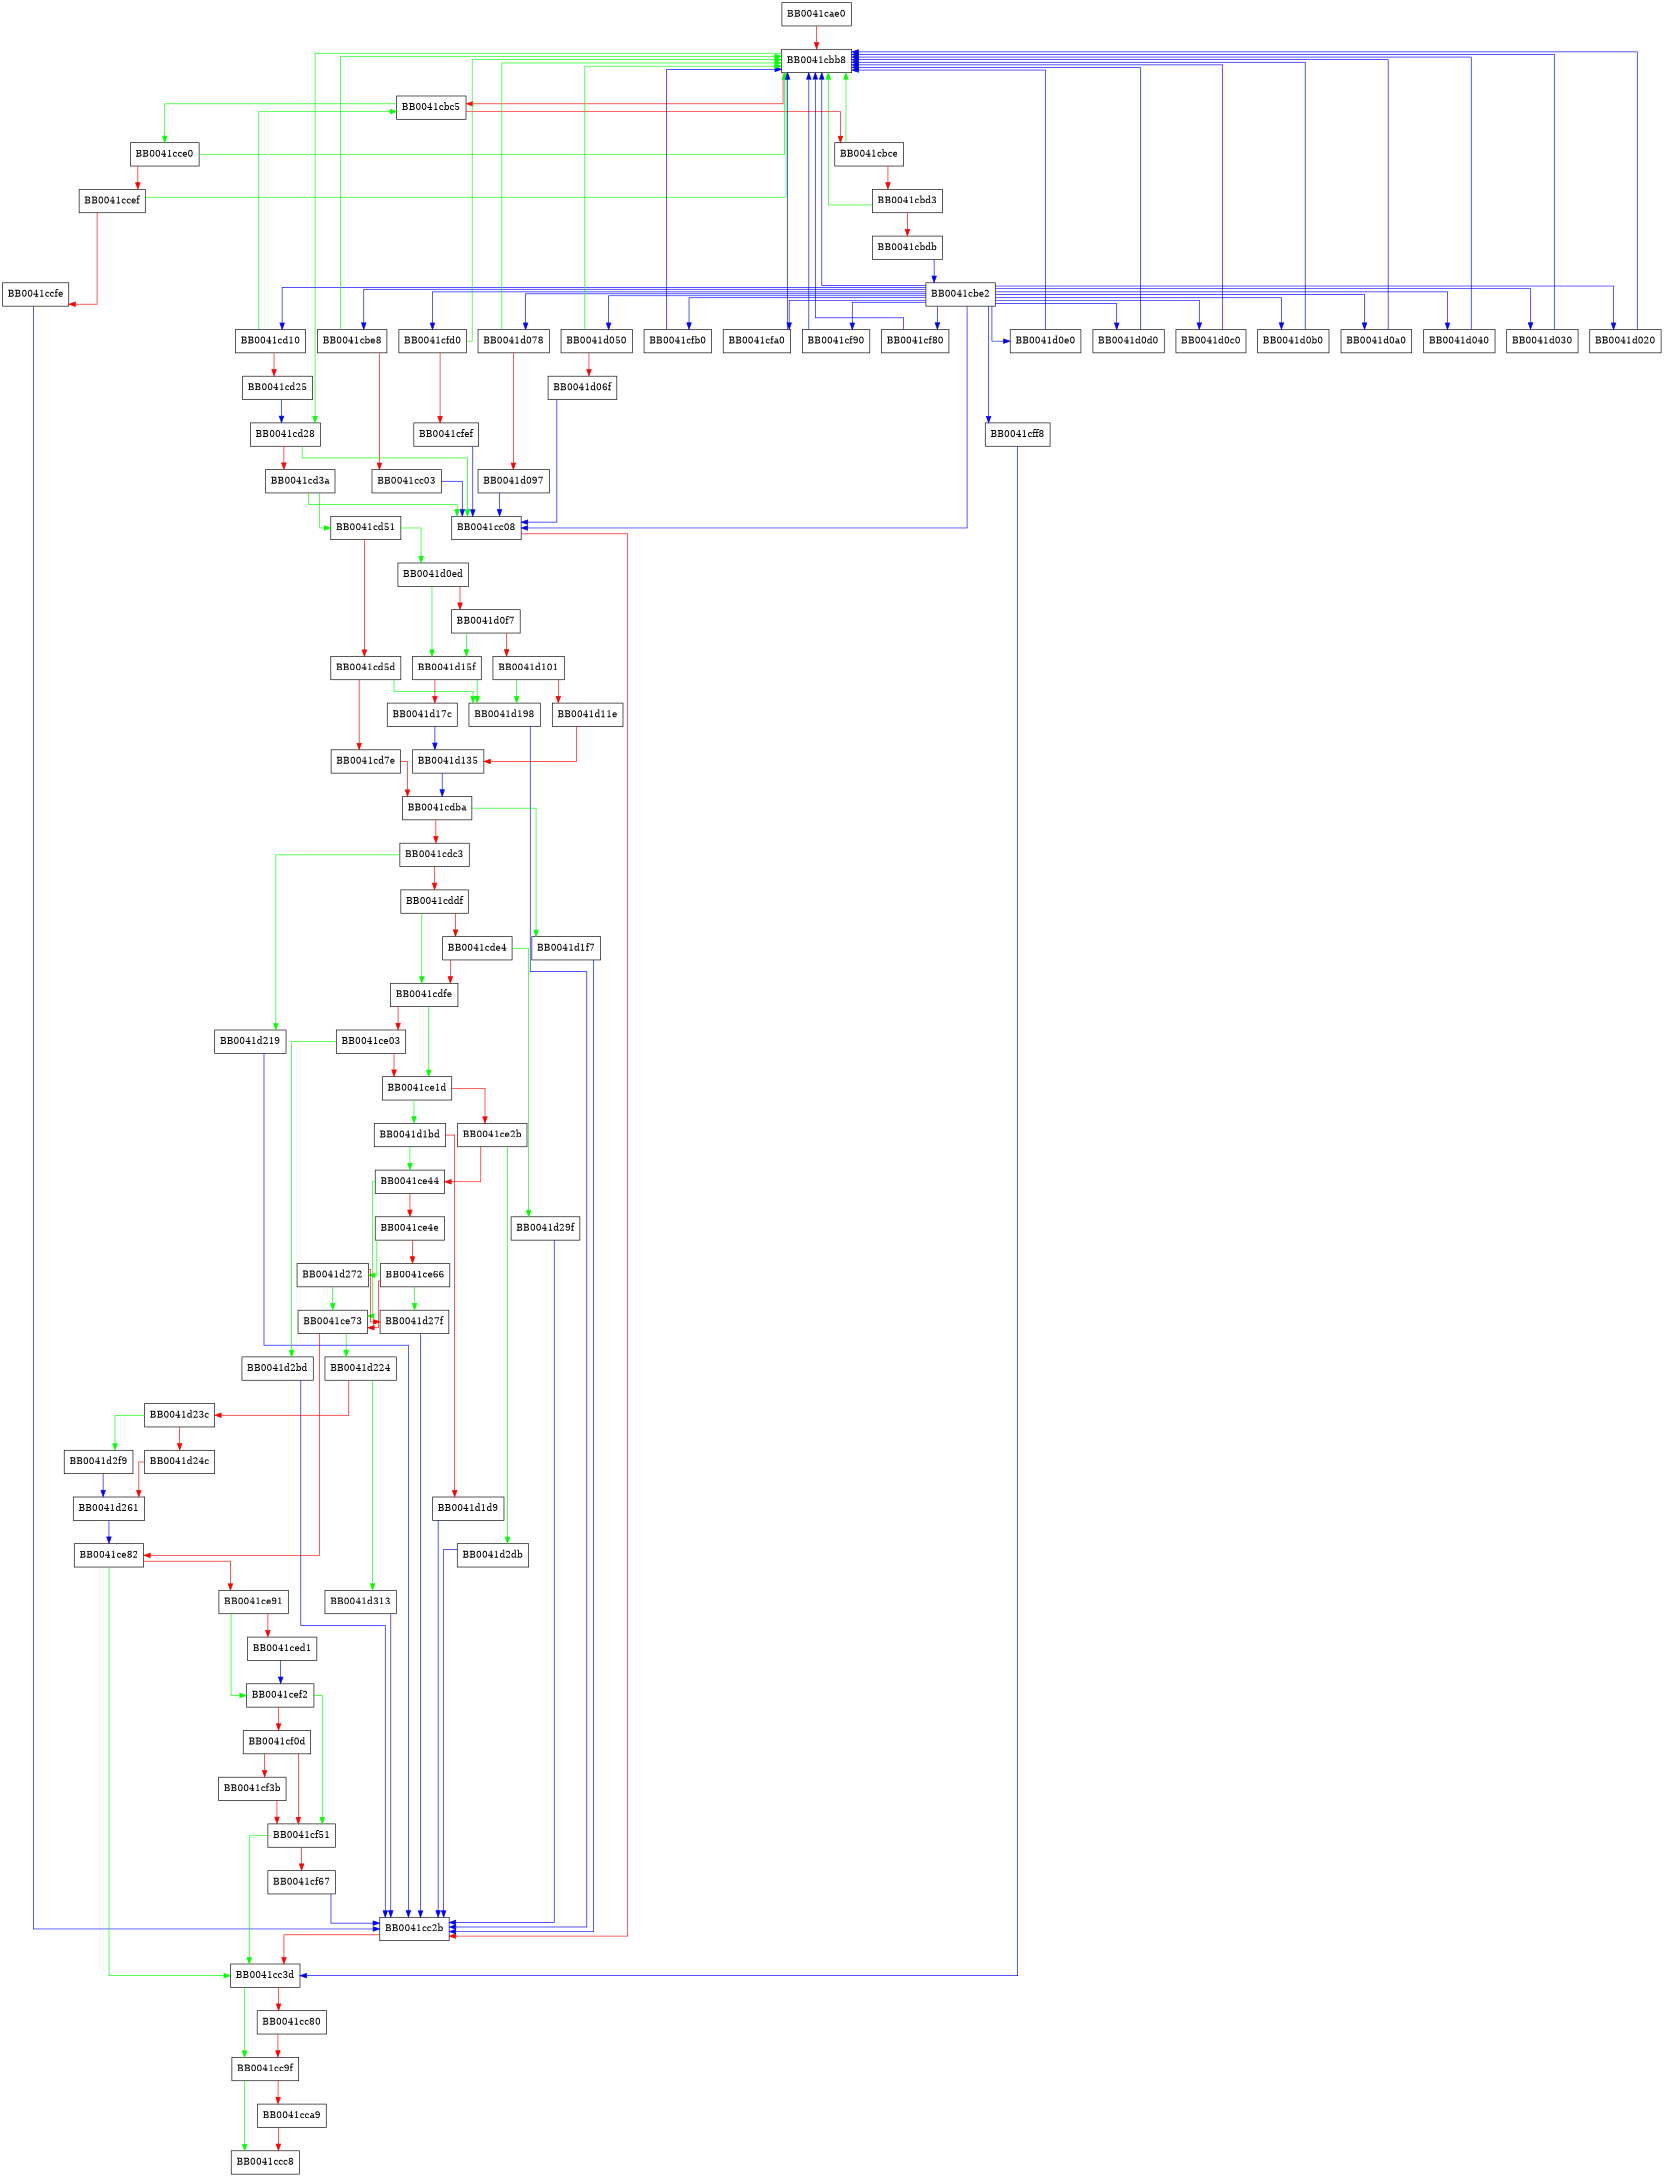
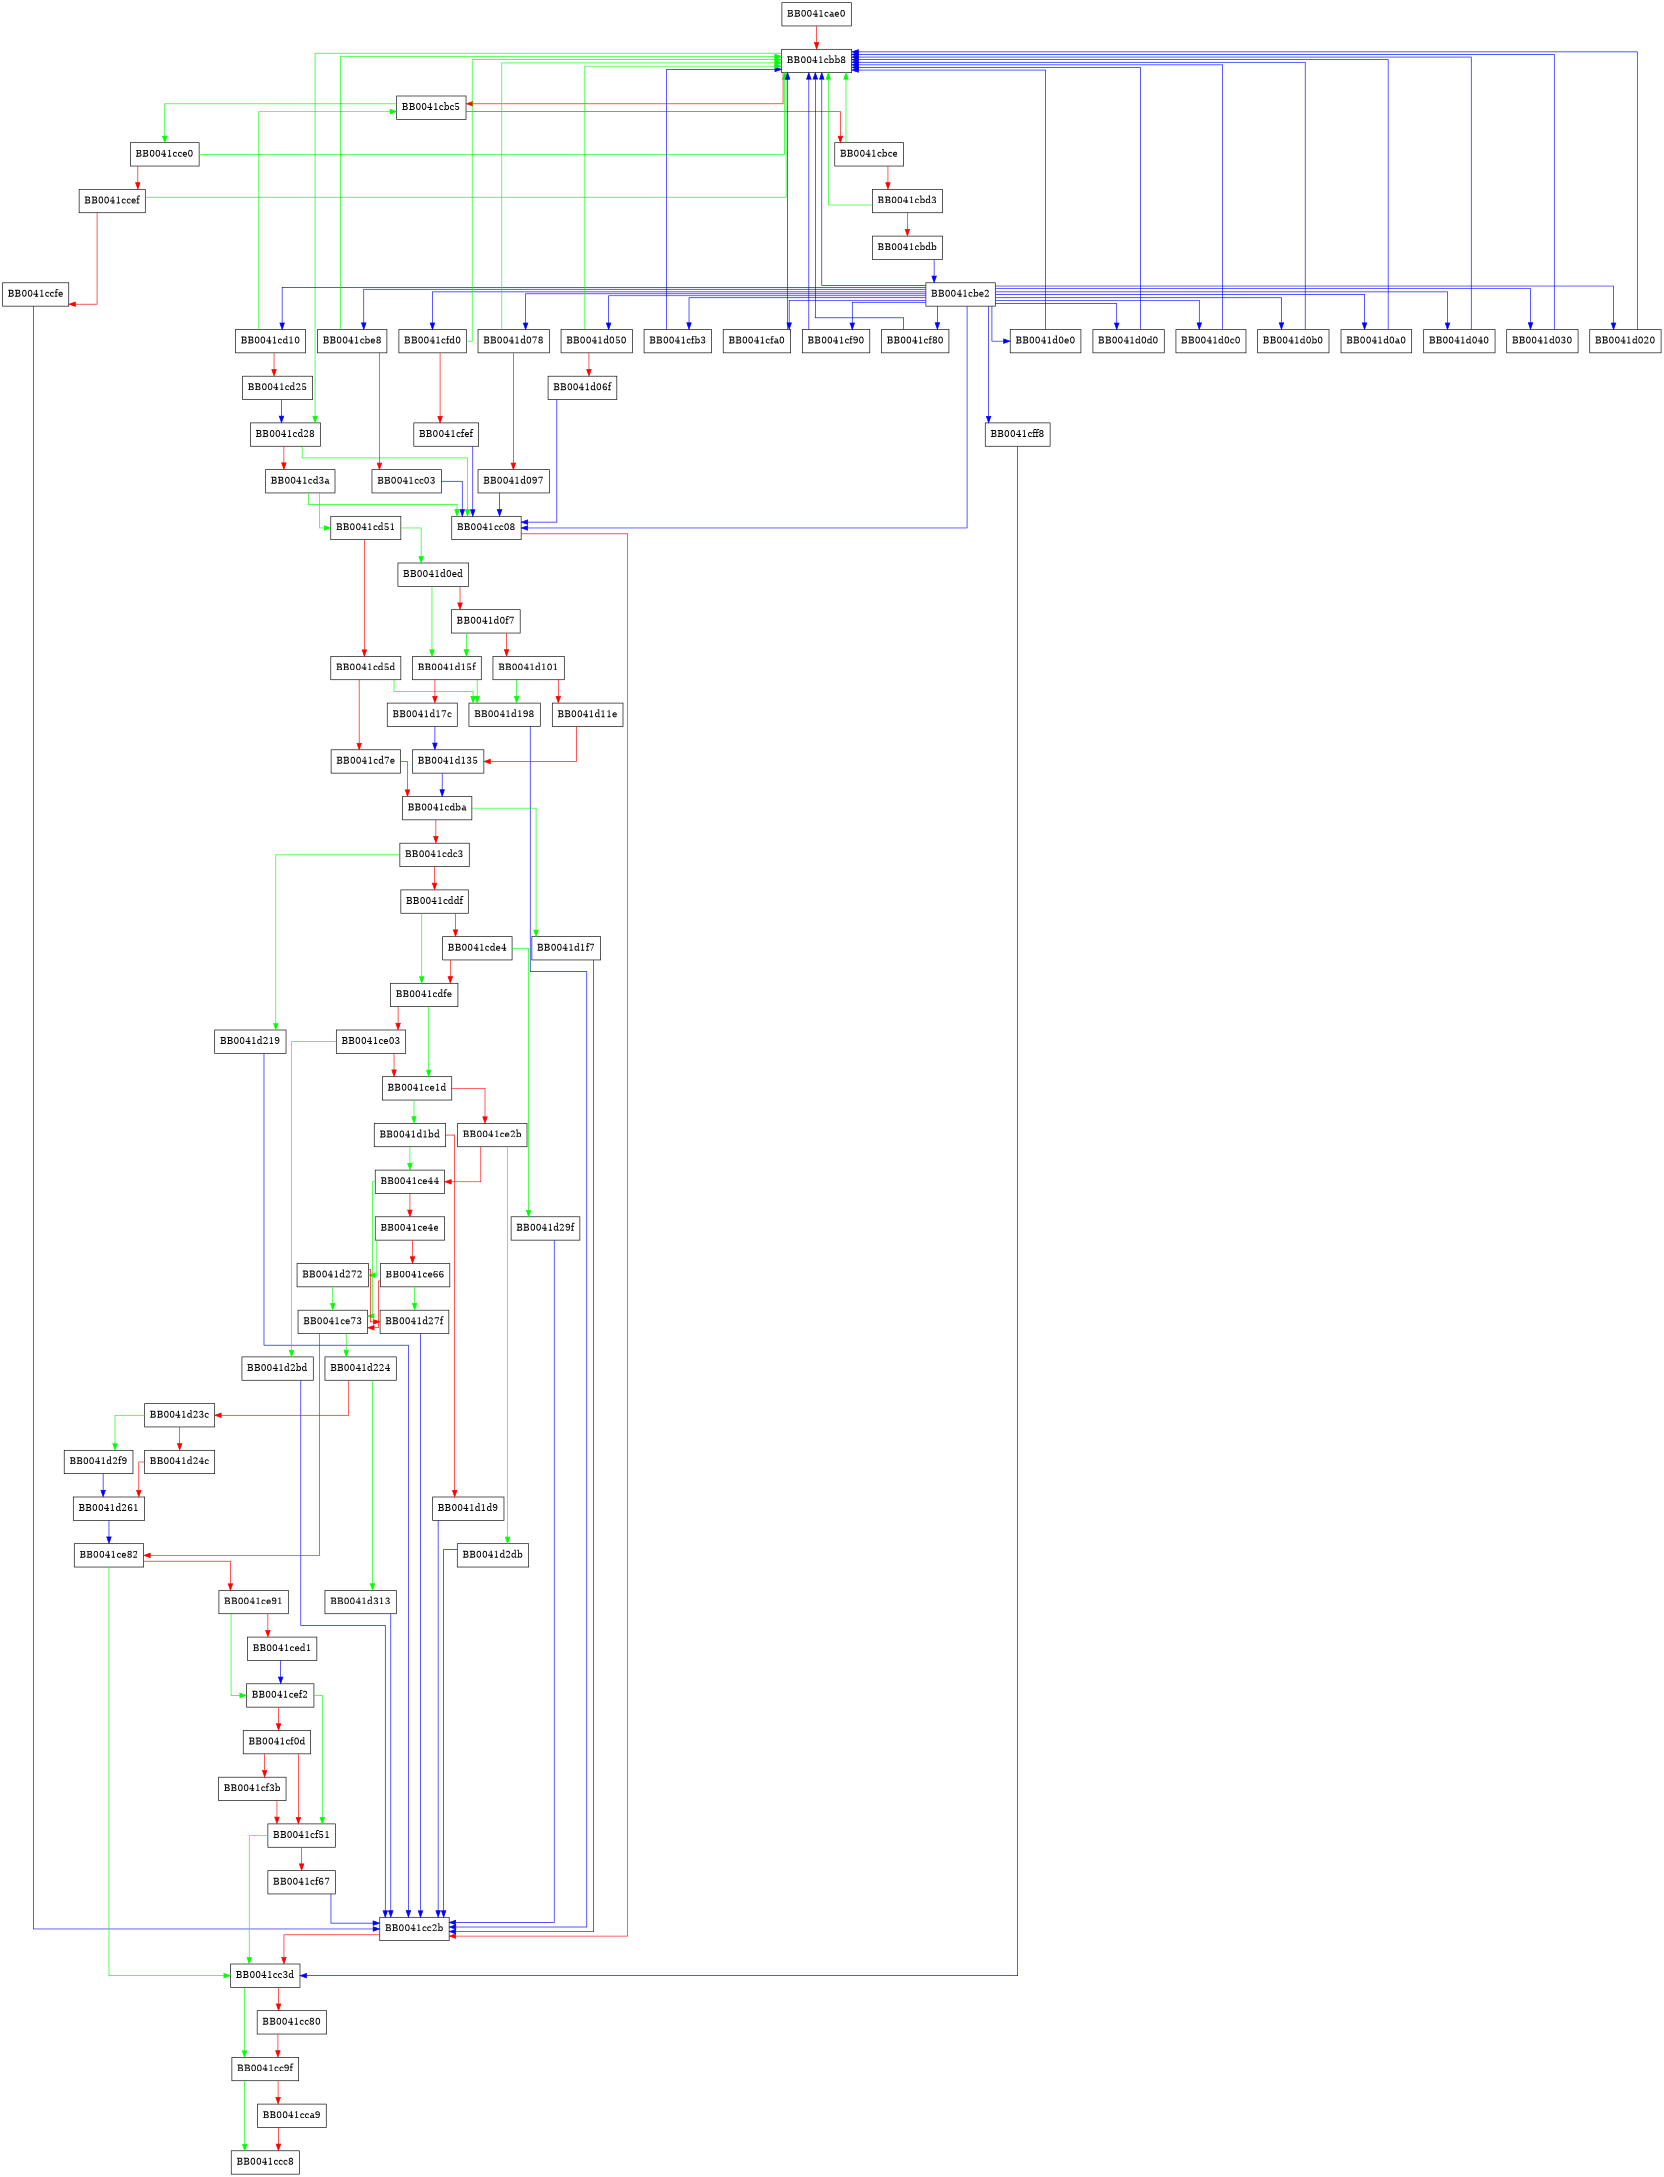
(678, 341) -> (678, 341)
